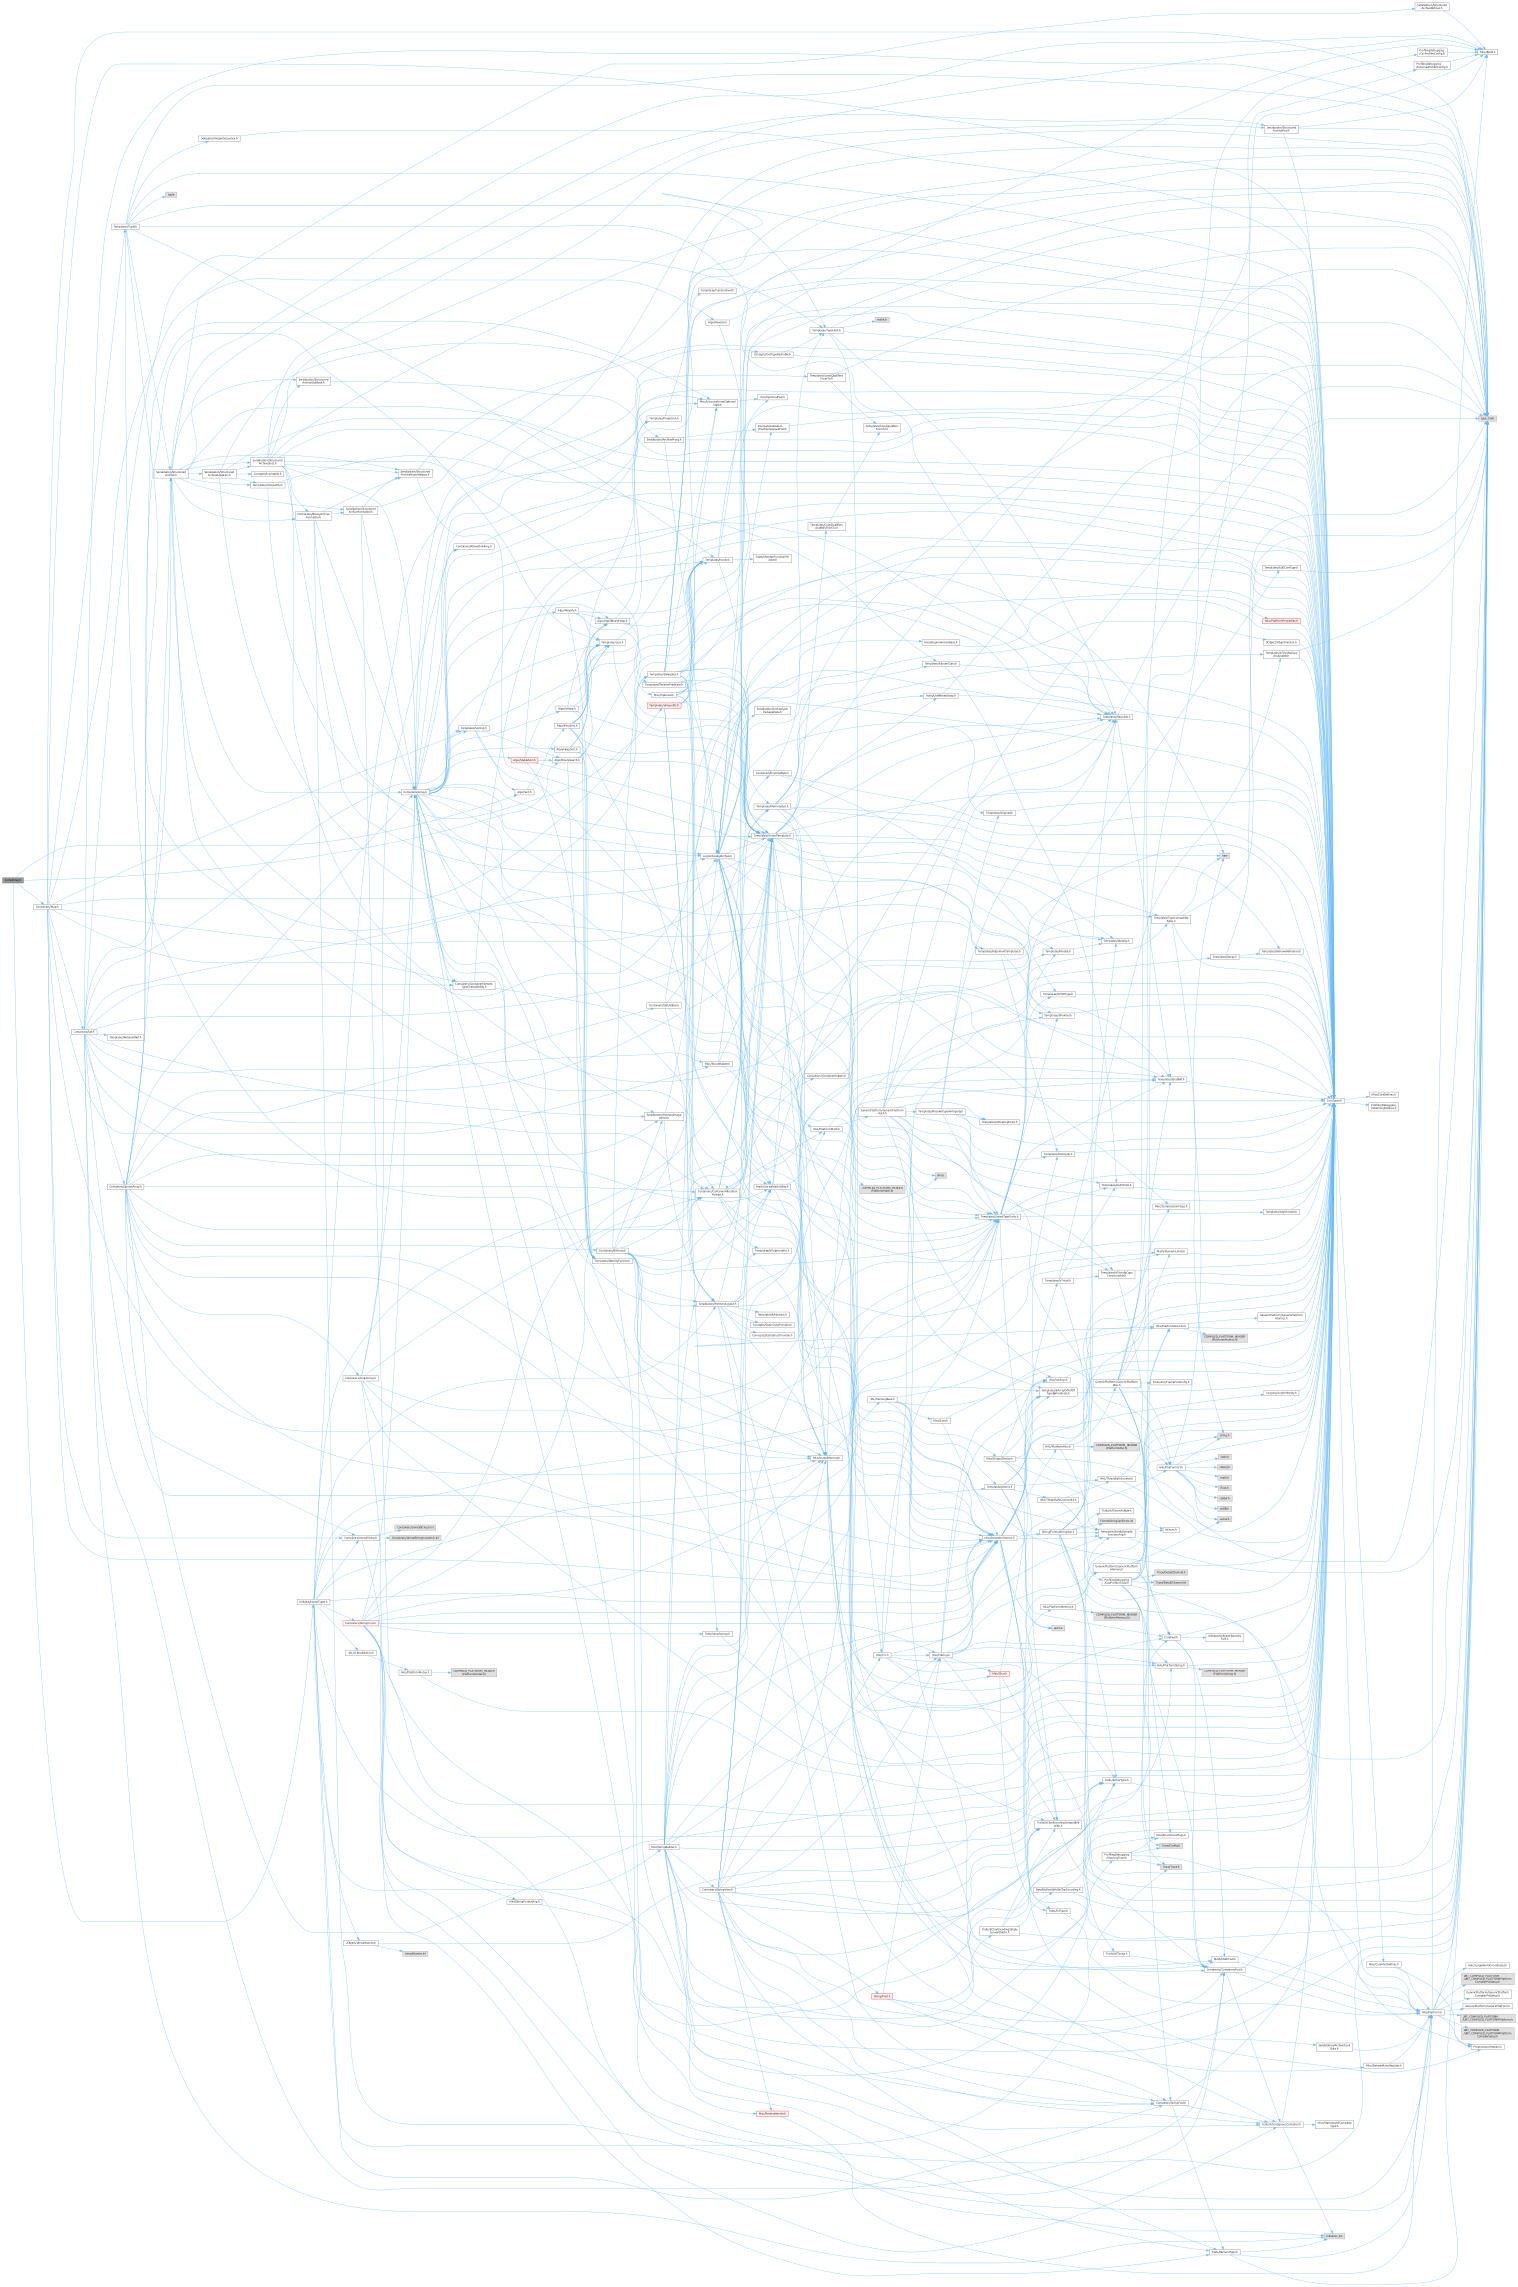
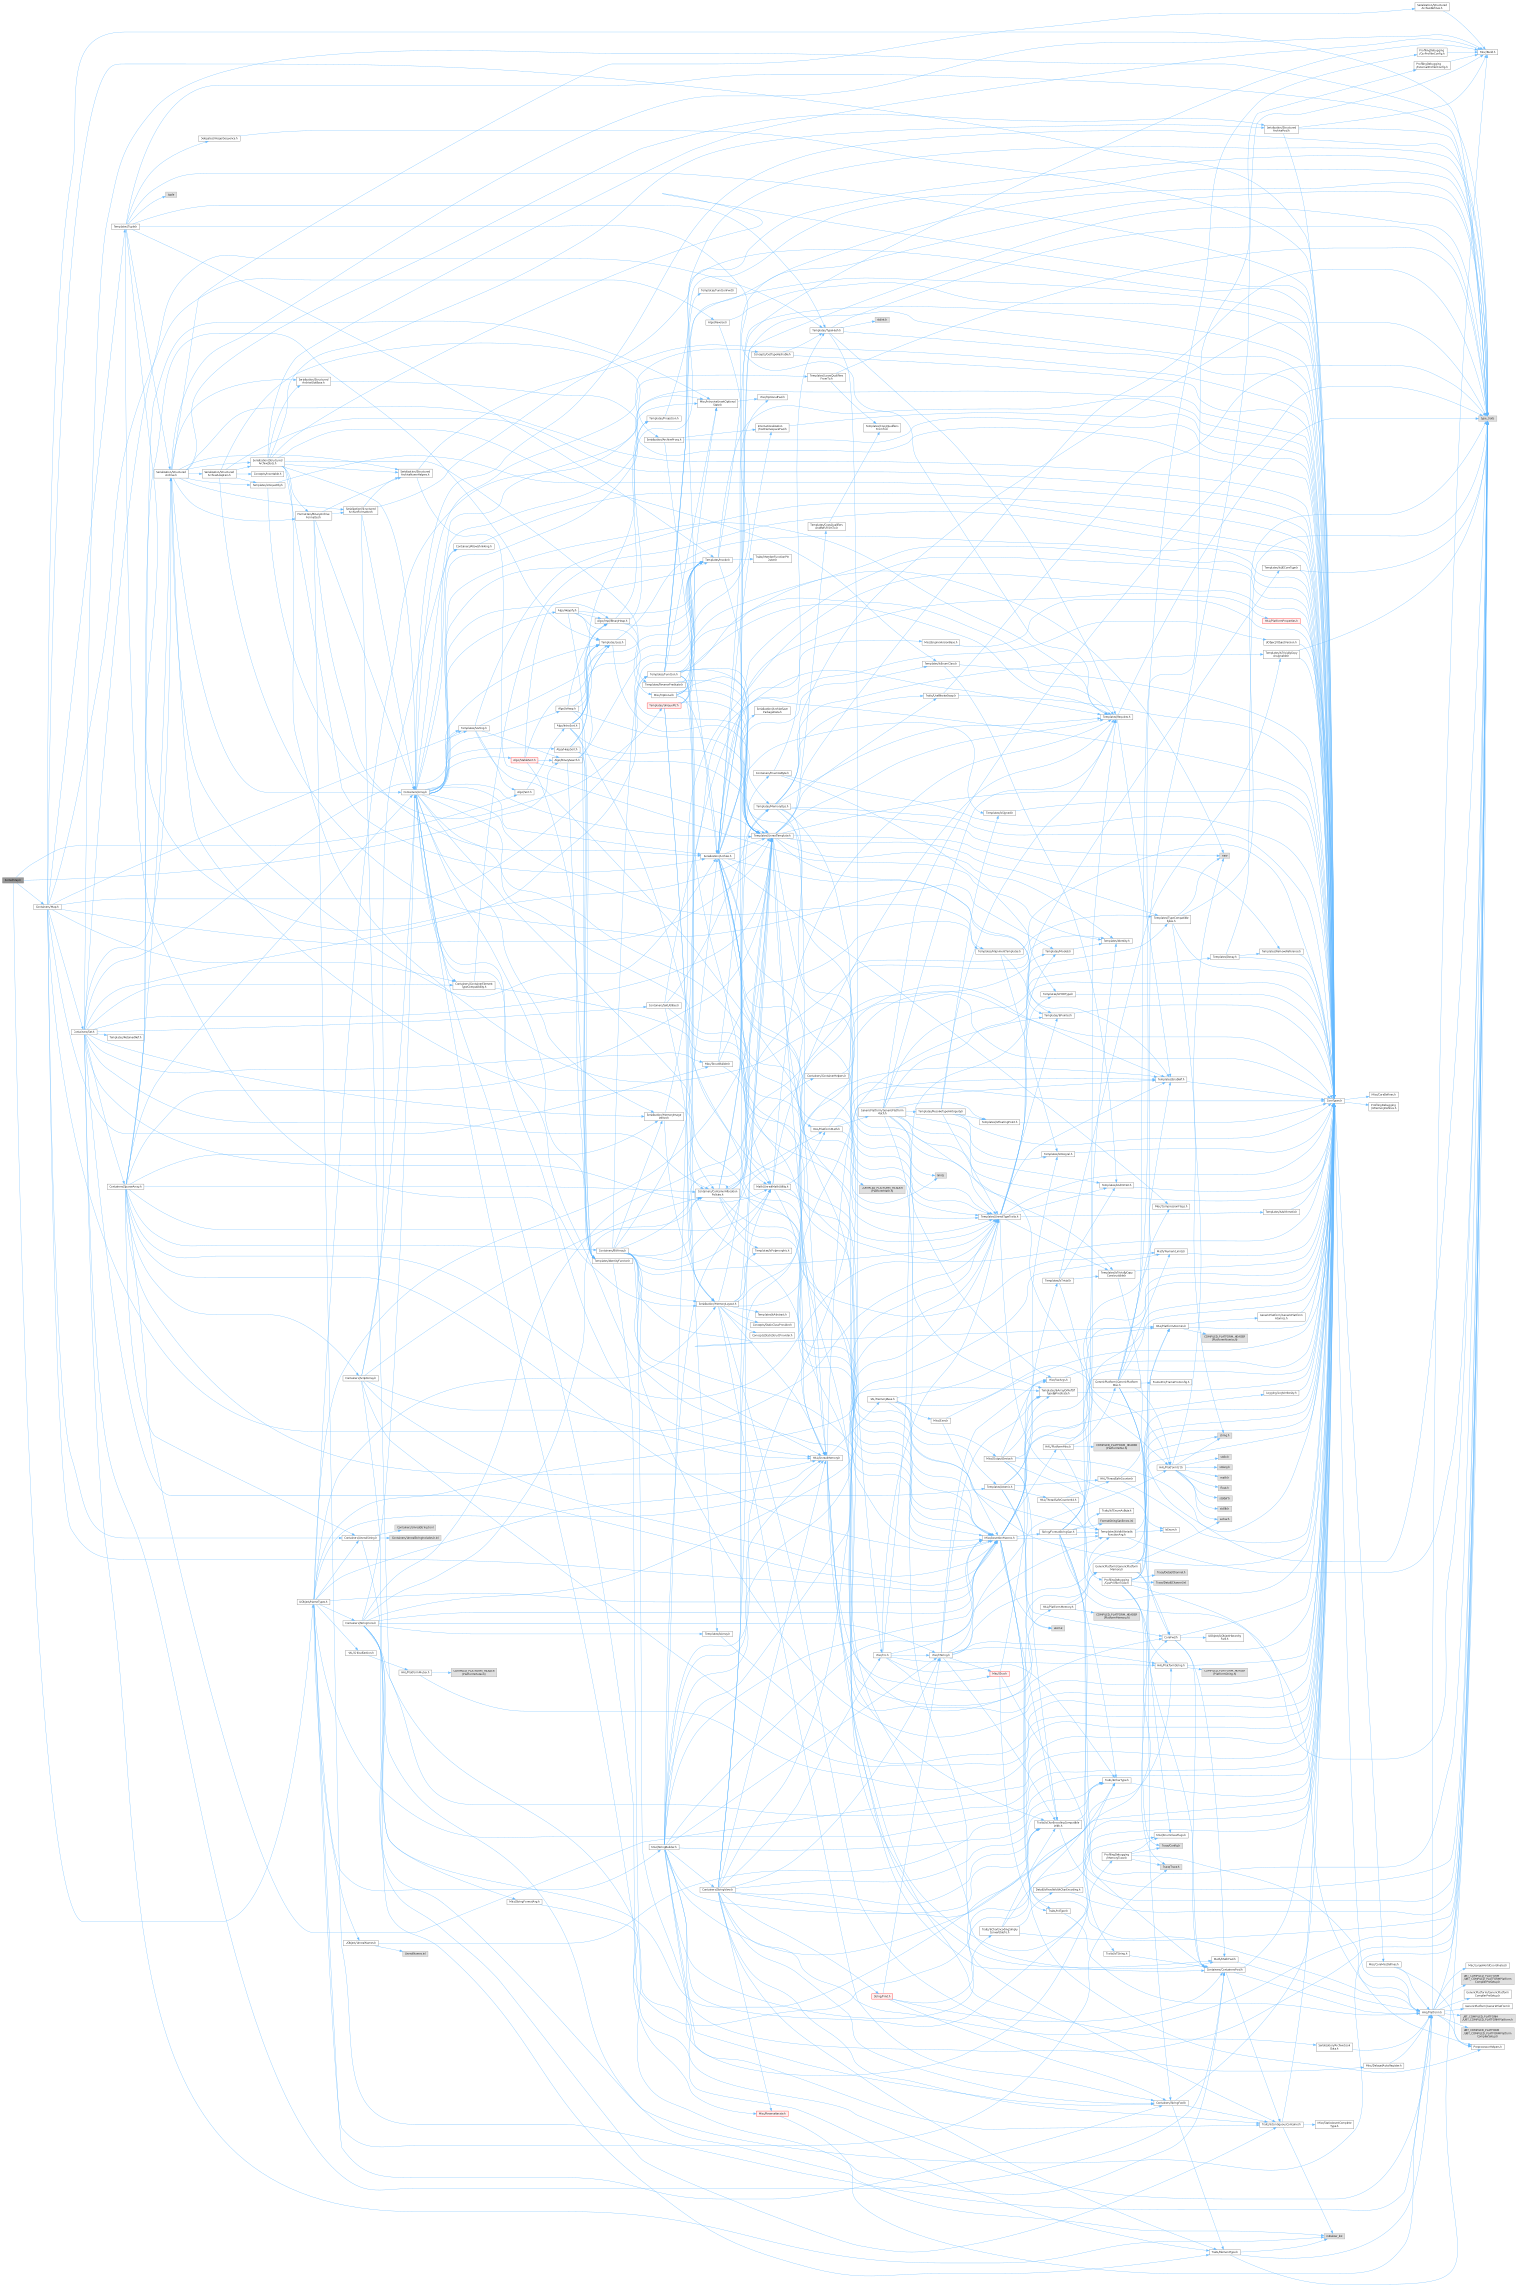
(664, 674) -> (664, 674)
(718, 856) -> (718, 856)
(377, 1083) -> (371, 1023)
(361, 1623) -> (361, 1623)
